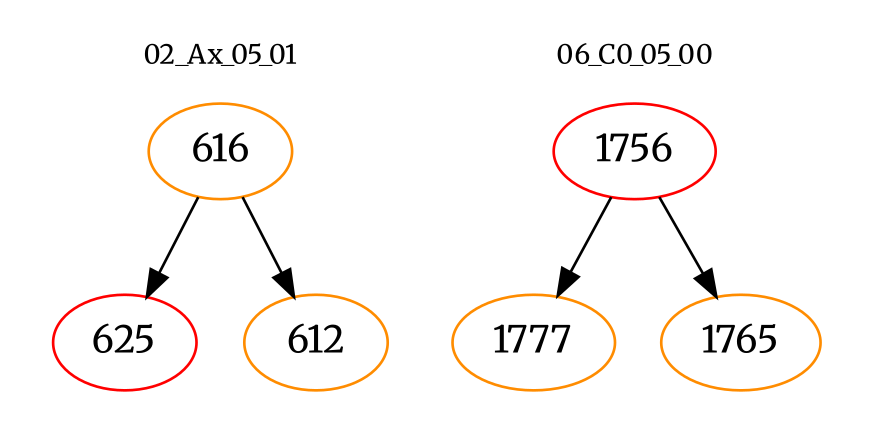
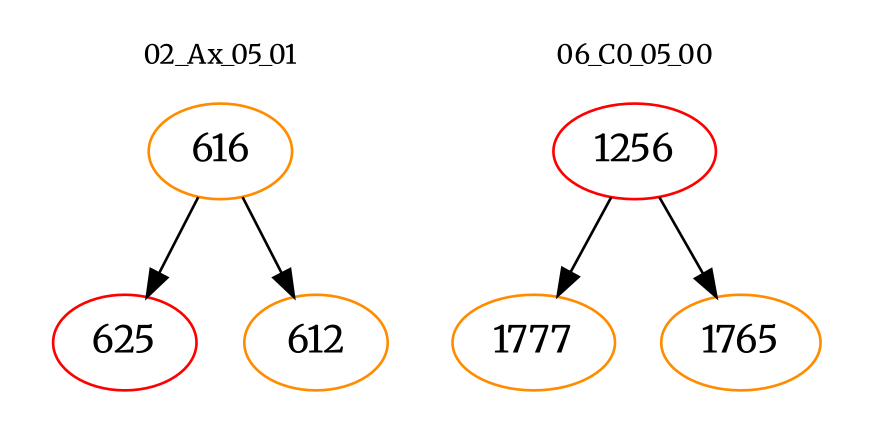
(635, 151) -> (635, 151)
